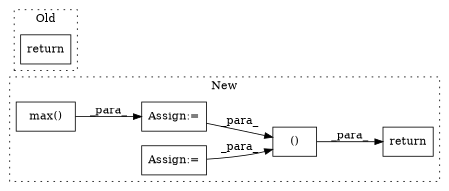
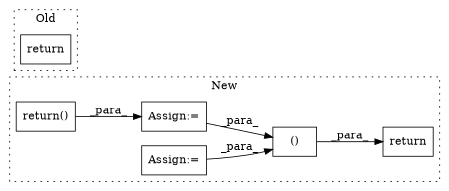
(46, 117) -> (46, 117)
